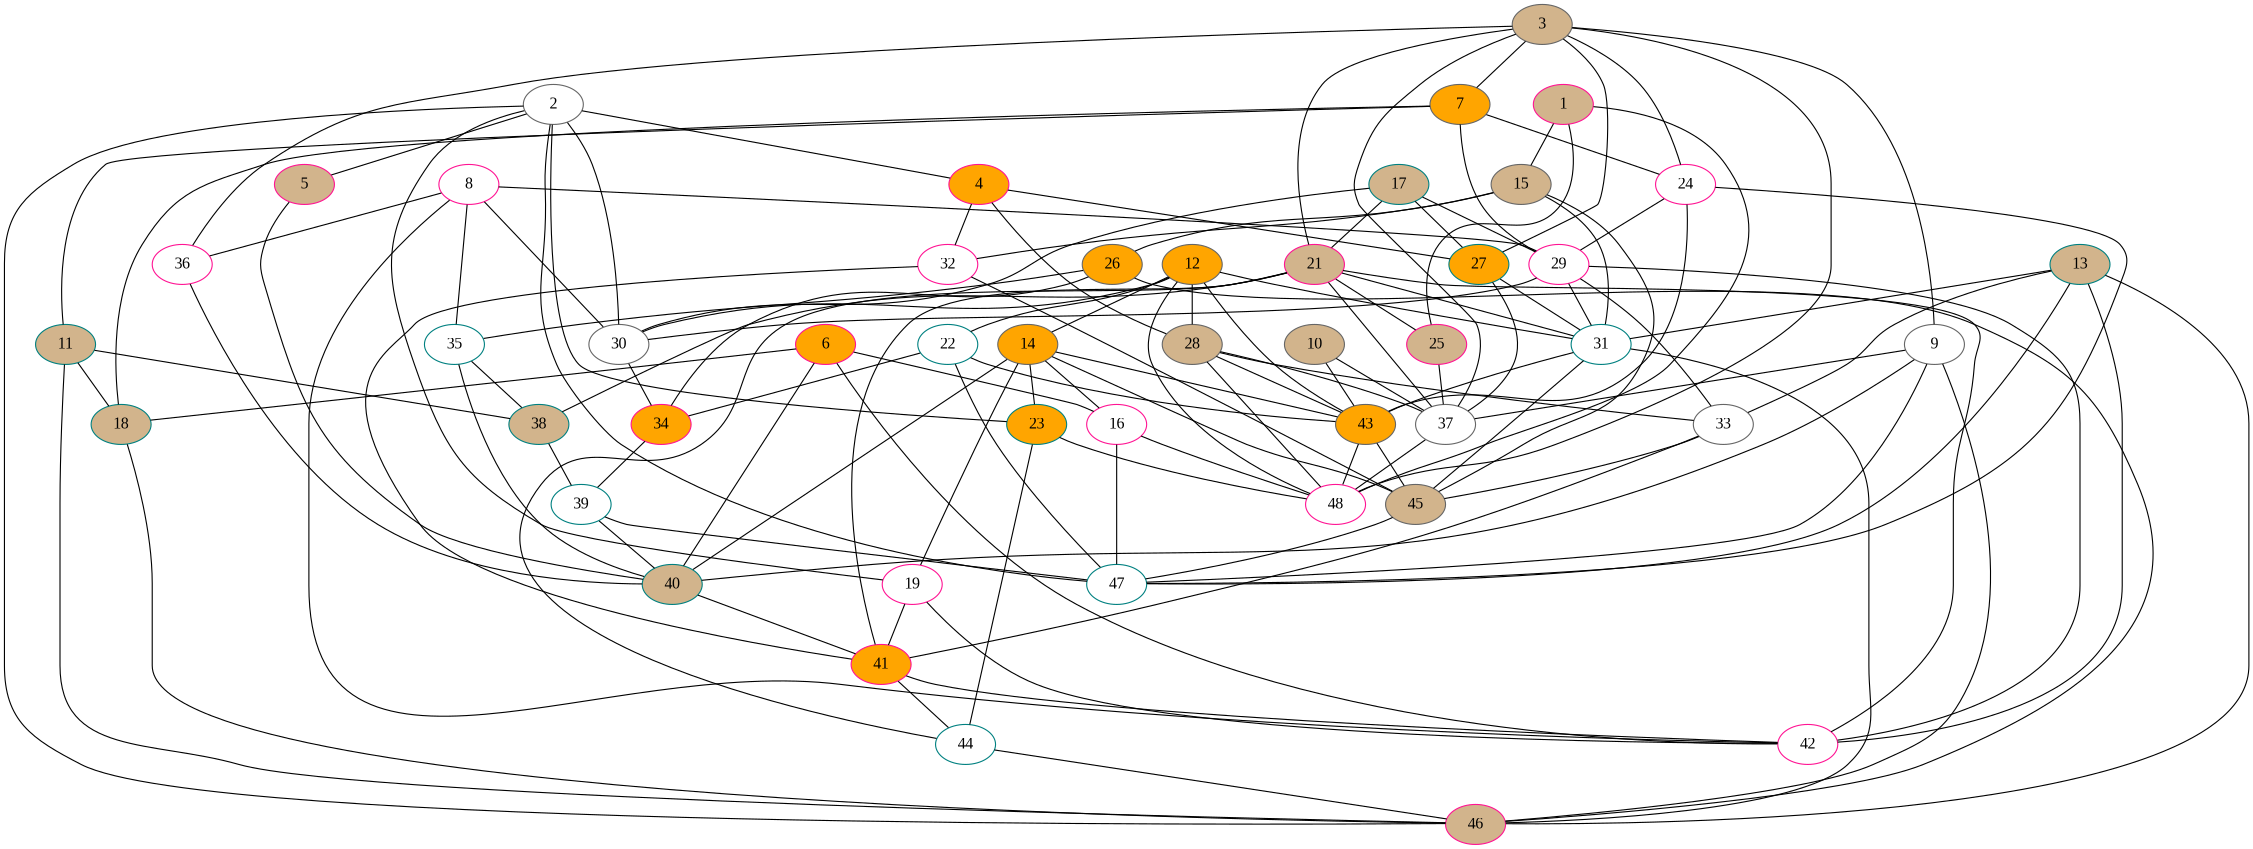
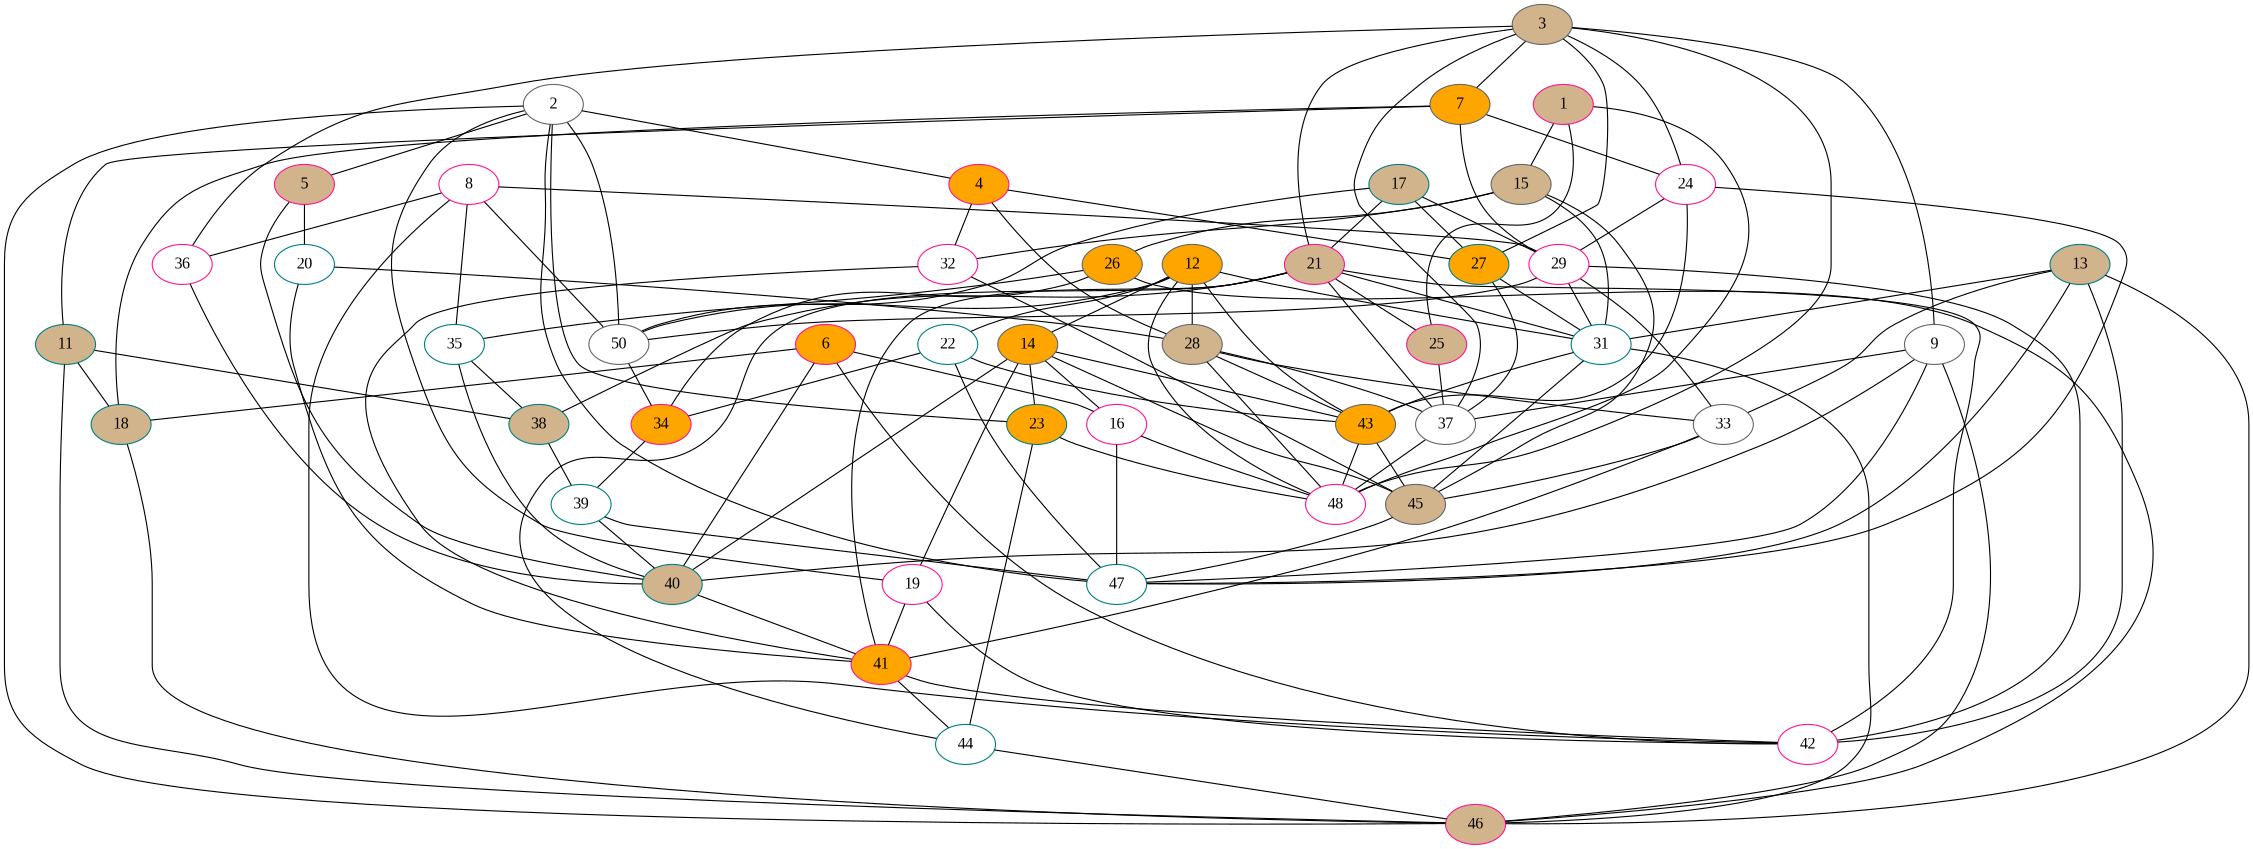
none -> (304, 264)
(619, 344) -> (619, 344)
(1314, 344) -> none
